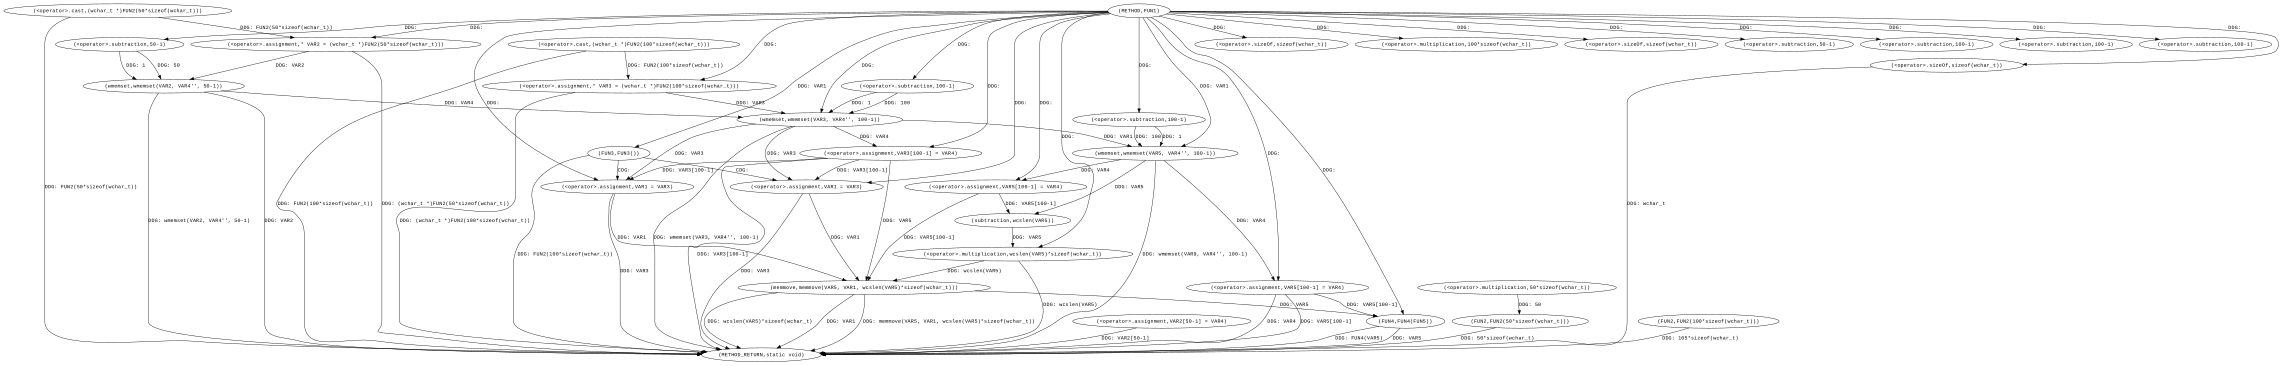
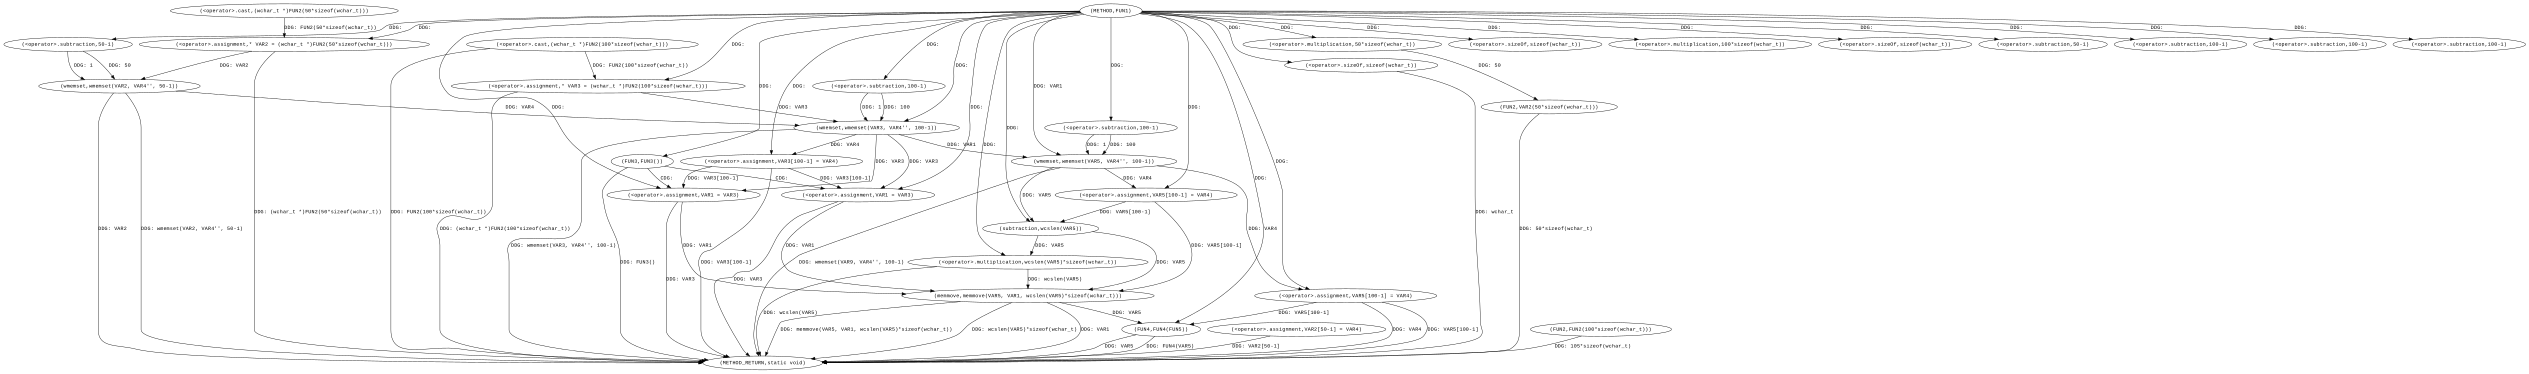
none -> (1231, 22)
(812, 86) -> (767, 86)
none -> (1007, 91)
(882, 219) -> (1156, 259)
(565, 254) -> (638, 262)
(1520, 321) -> (1549, 107)
(209, 342) -> none
